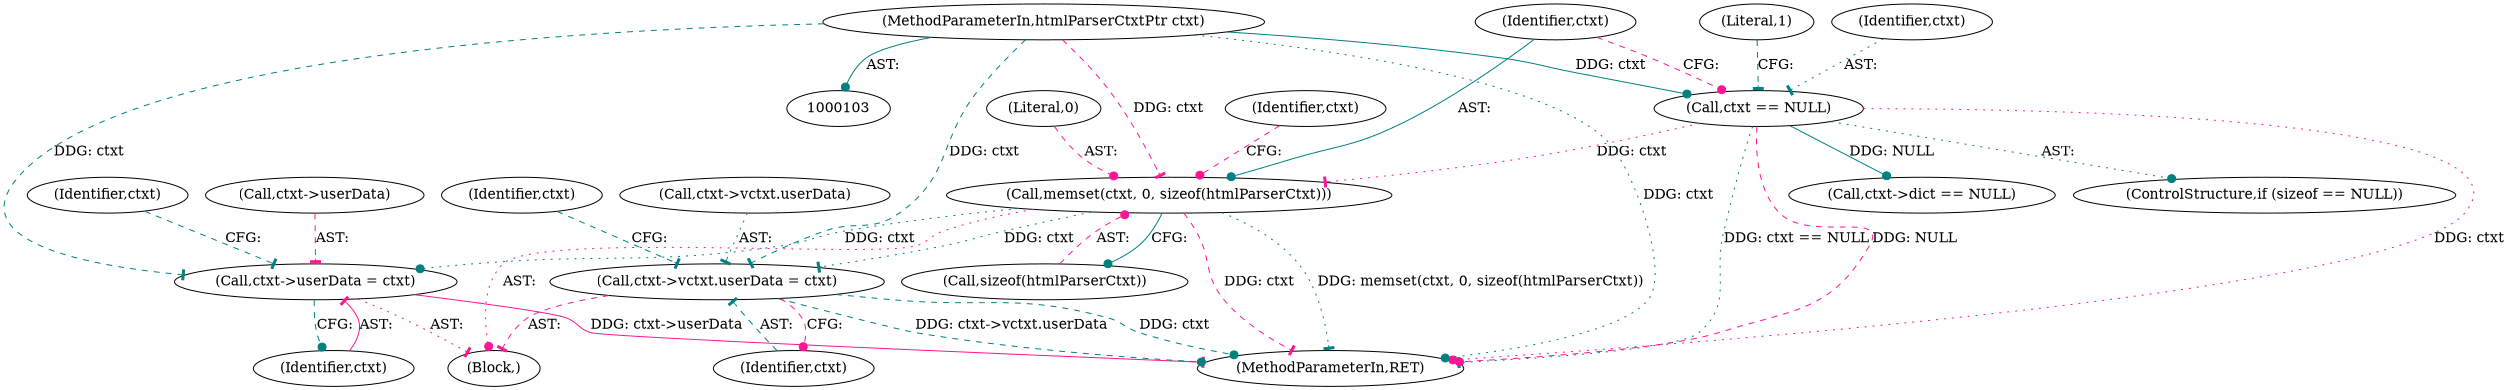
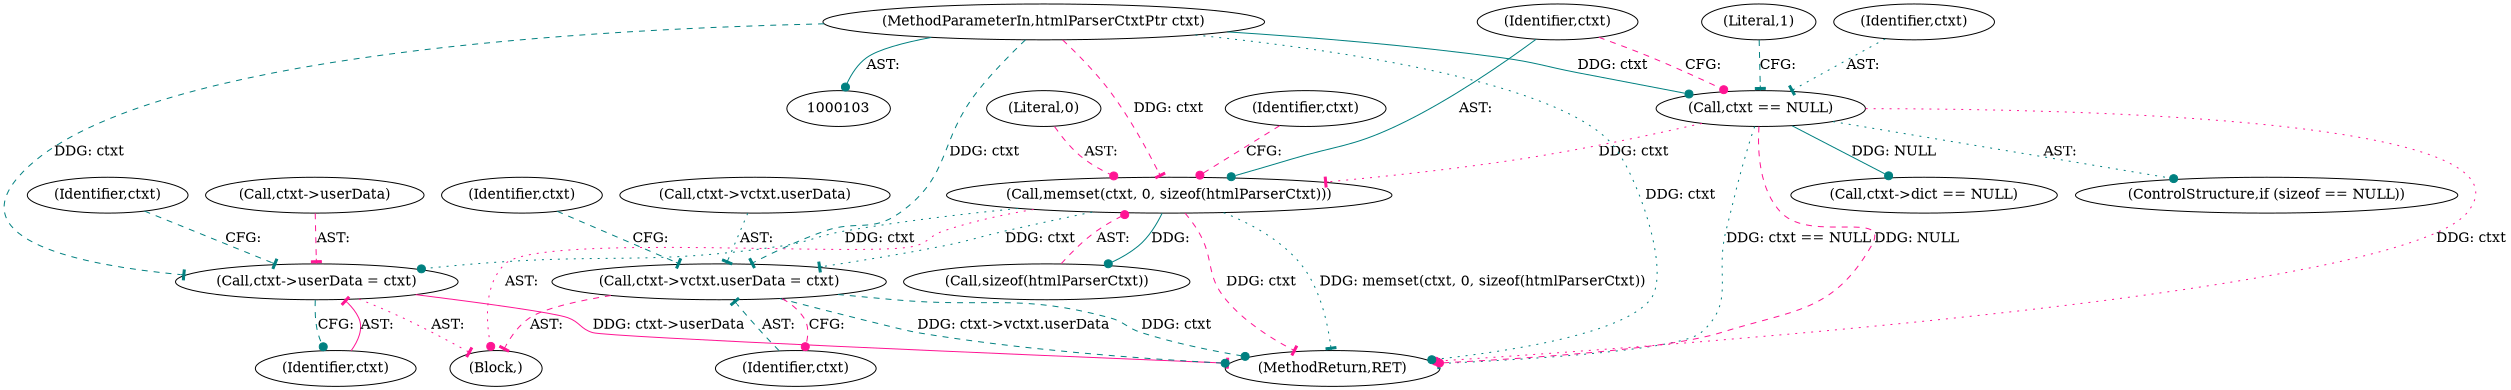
(1172, 239) -> (1173, 239)
(1331, 368) -> (1333, 368)
